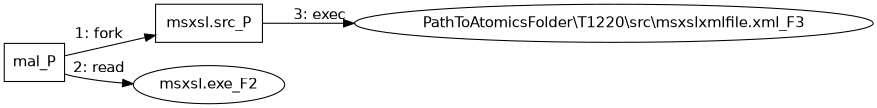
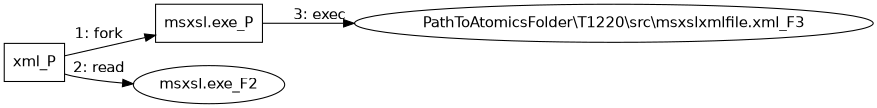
(209, 23) -> (209, 23)
(34, 62) -> (34, 62)
